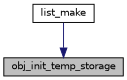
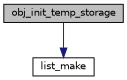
(64, 35) -> (64, 35)
